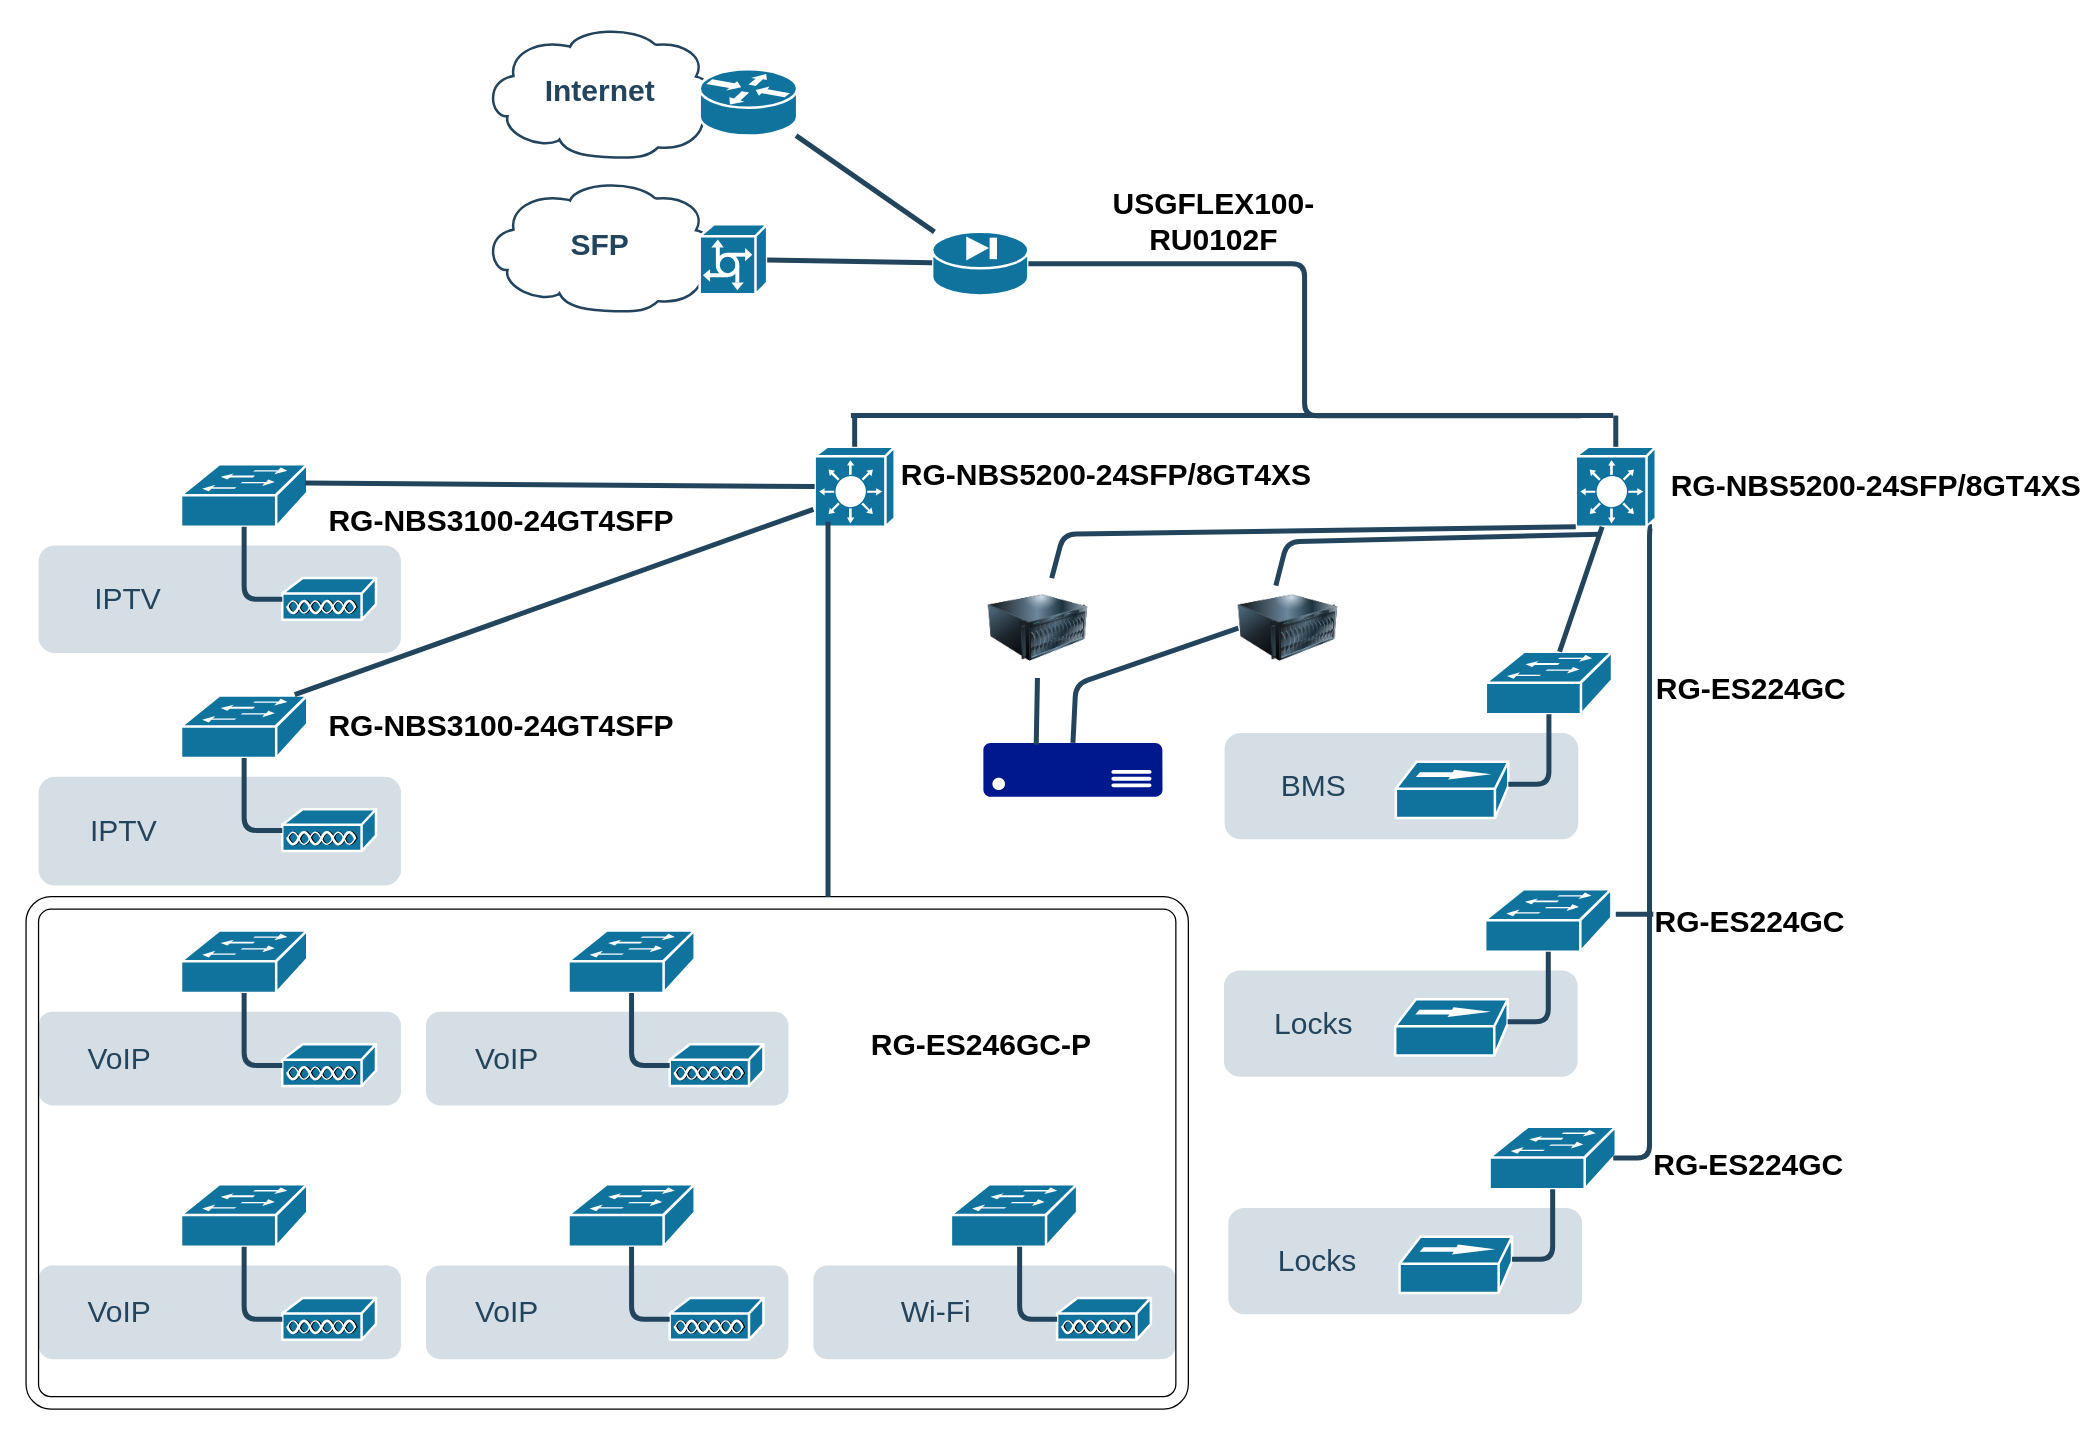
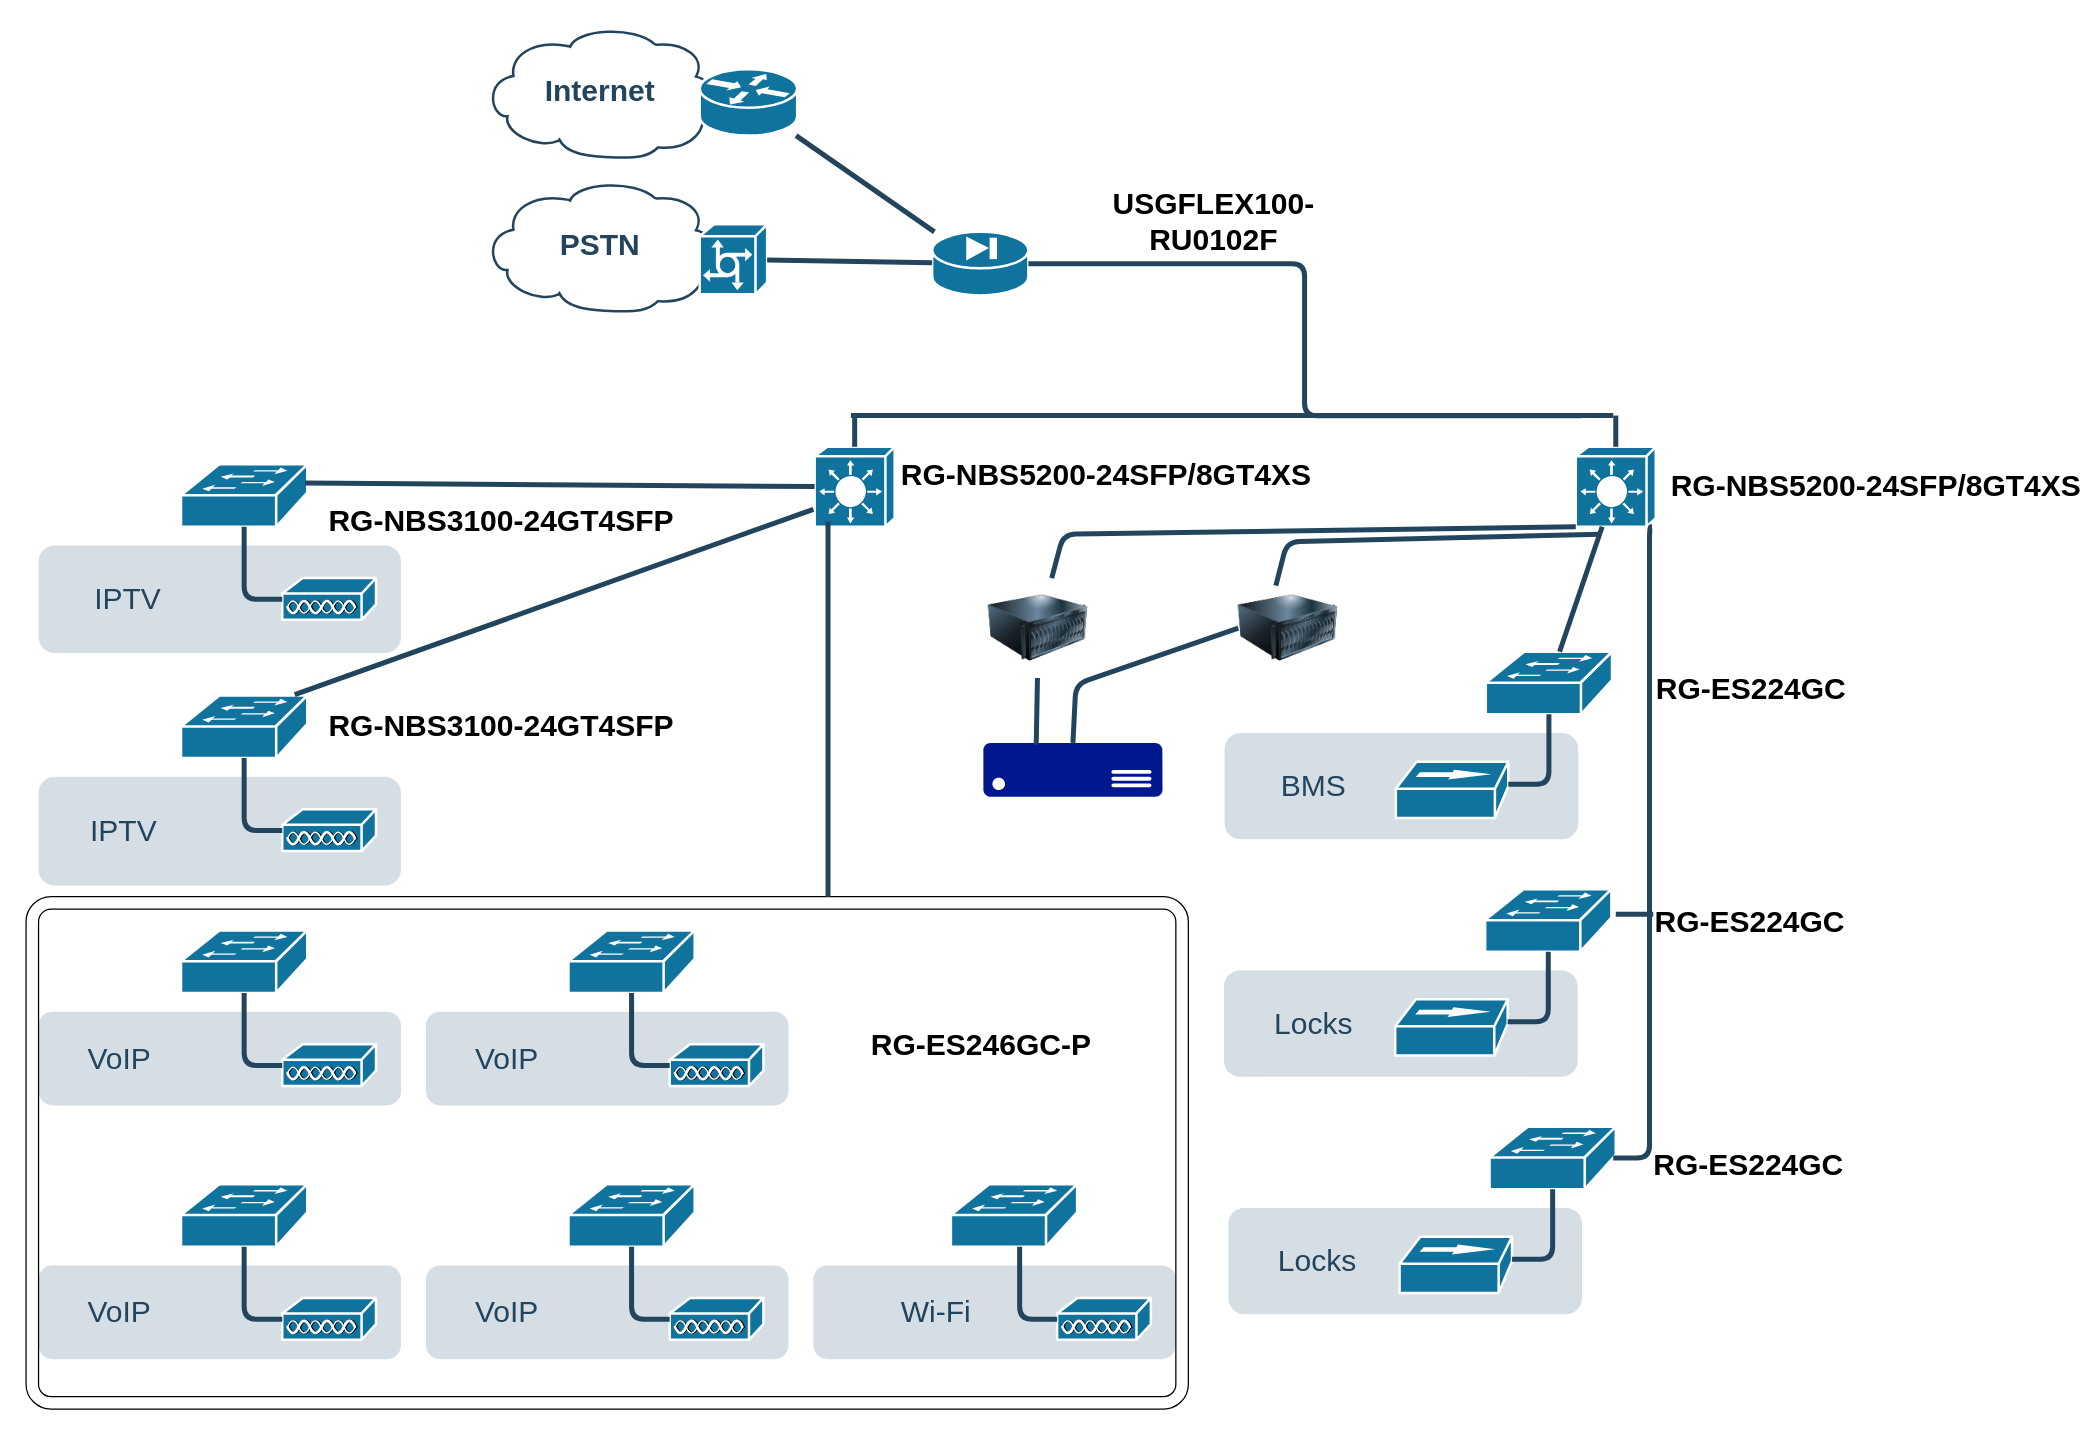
(600, 246) -> (600, 246)
